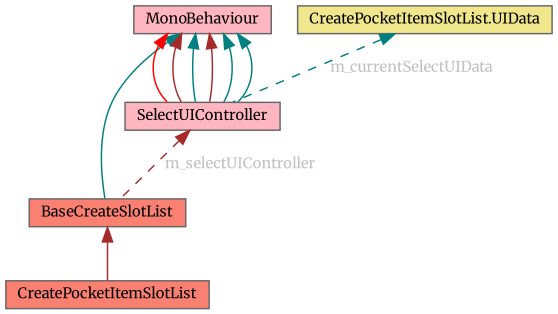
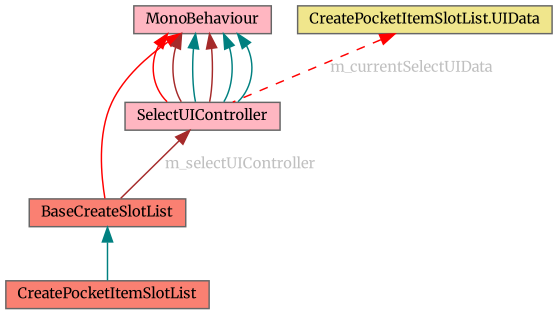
(307, 71) -> (307, 71)
(109, 109) -> (109, 109)
(150, 169) -> (150, 169)
(107, 261) -> (107, 261)
